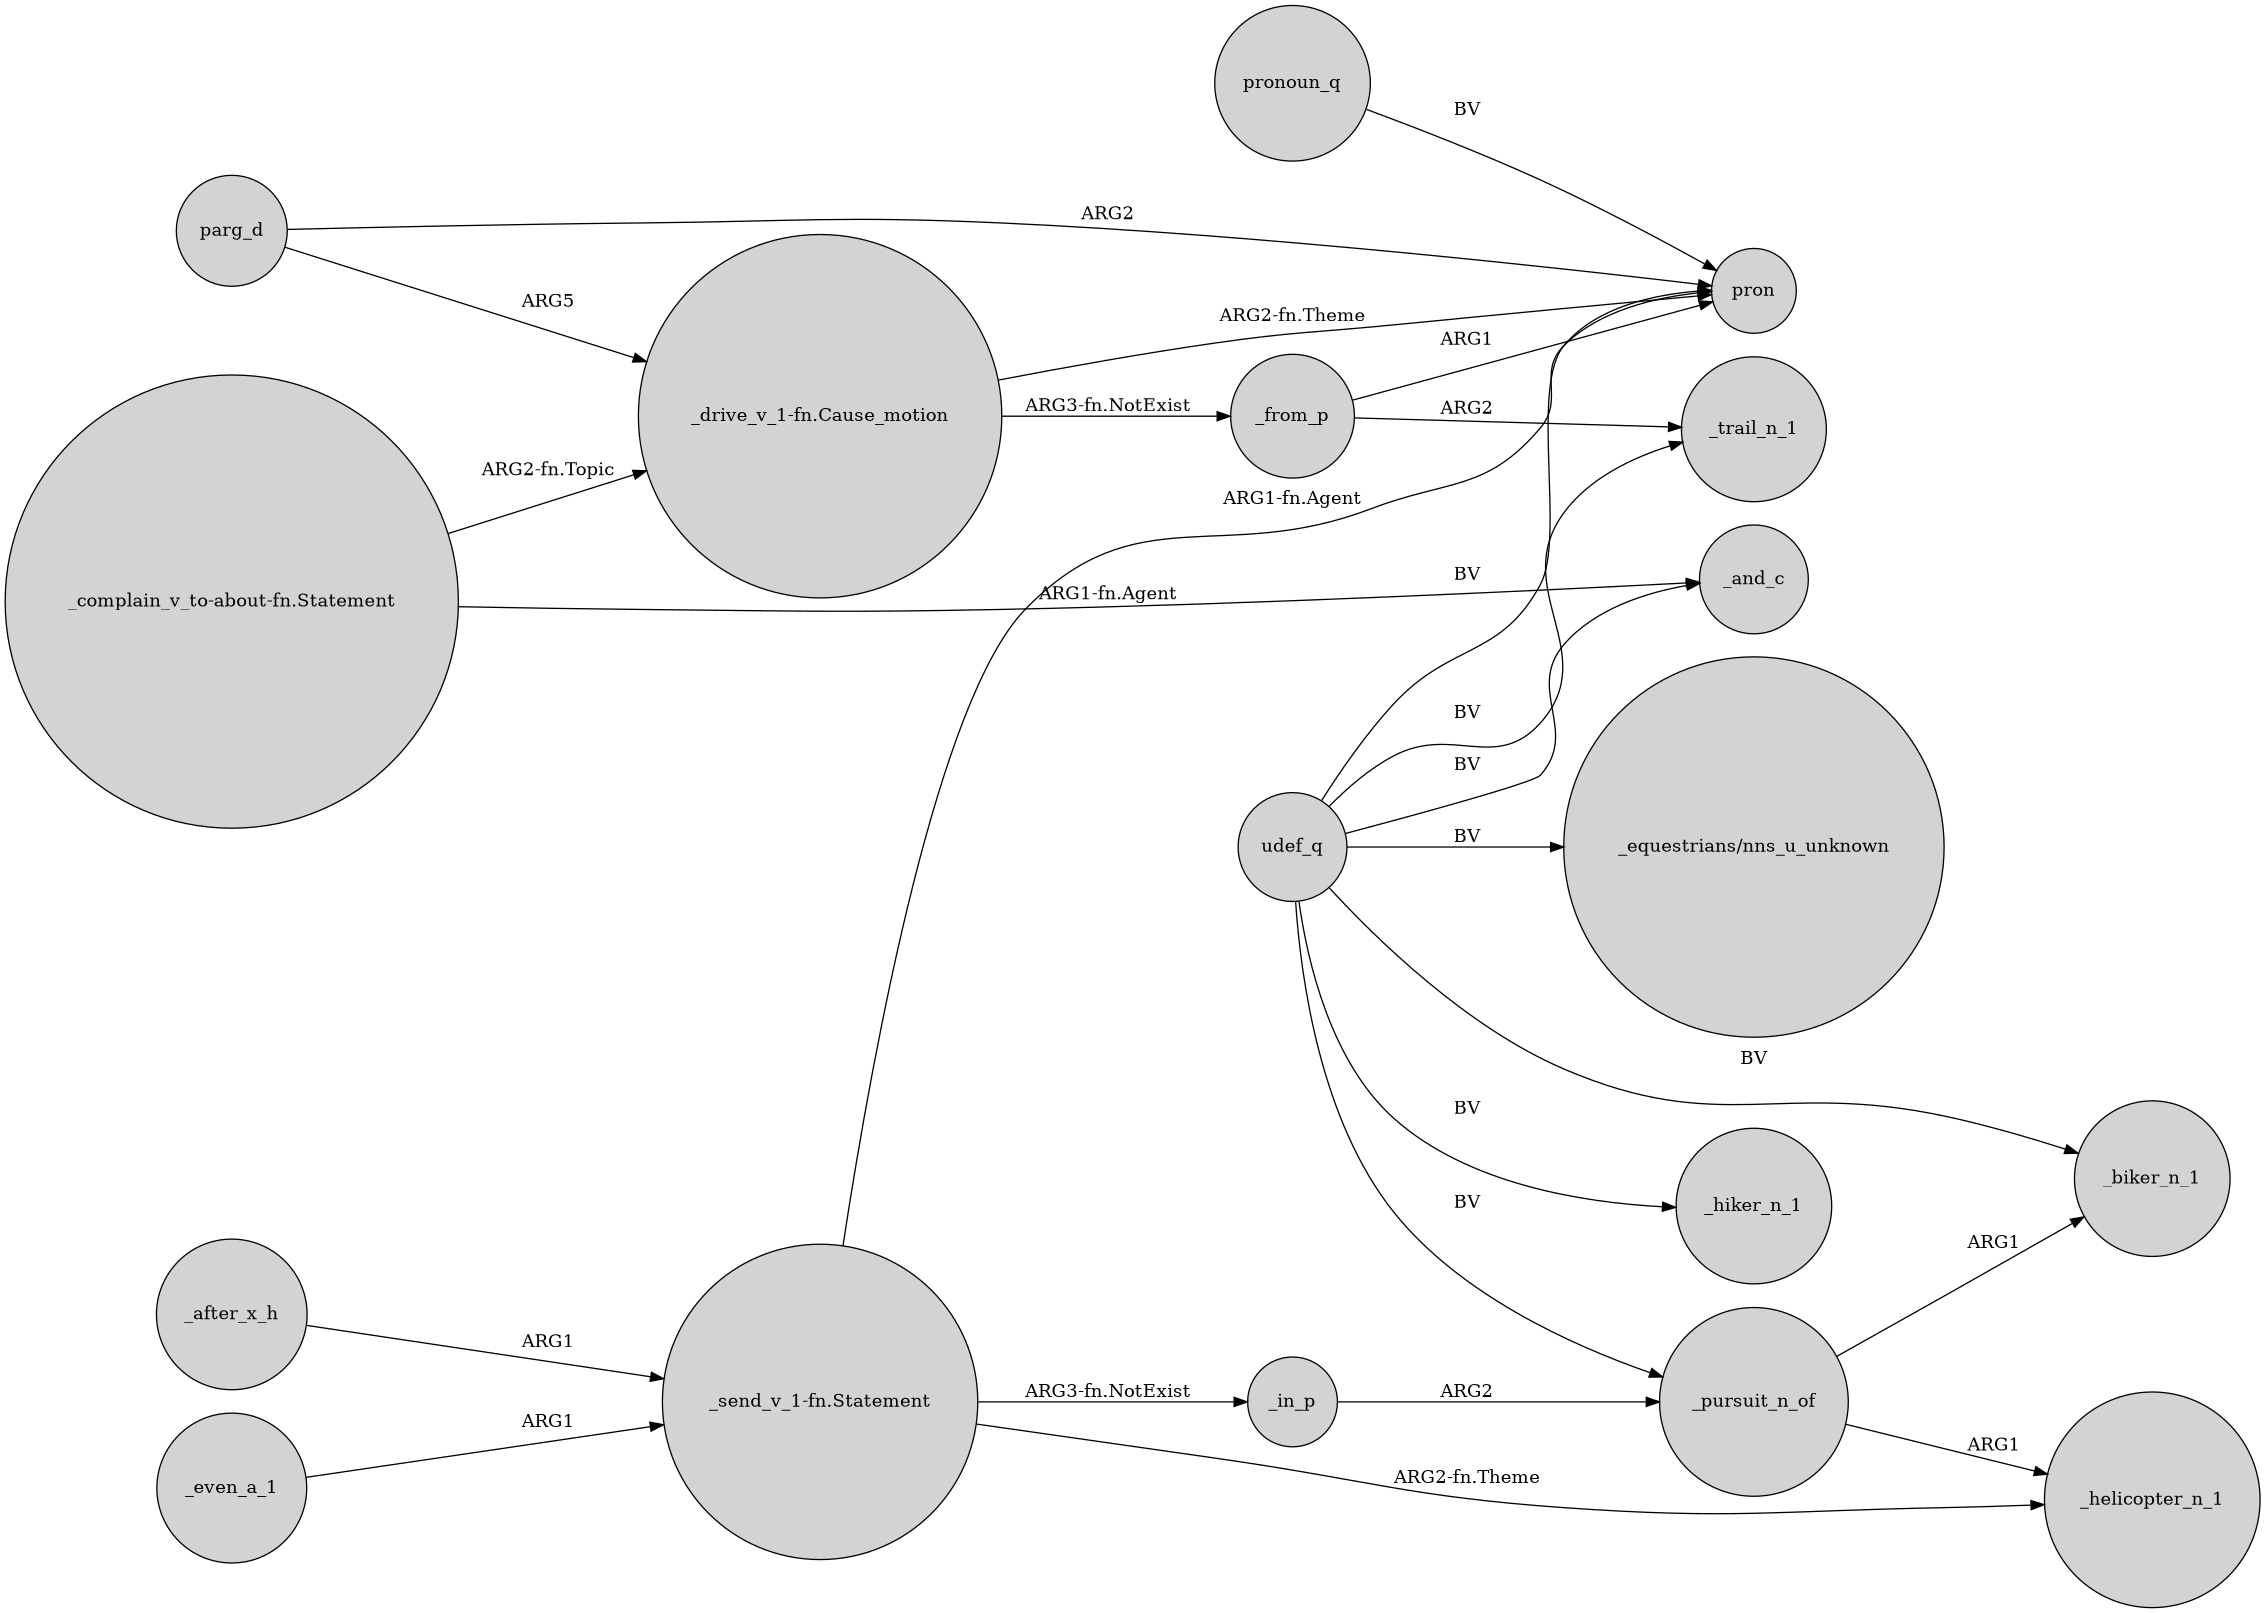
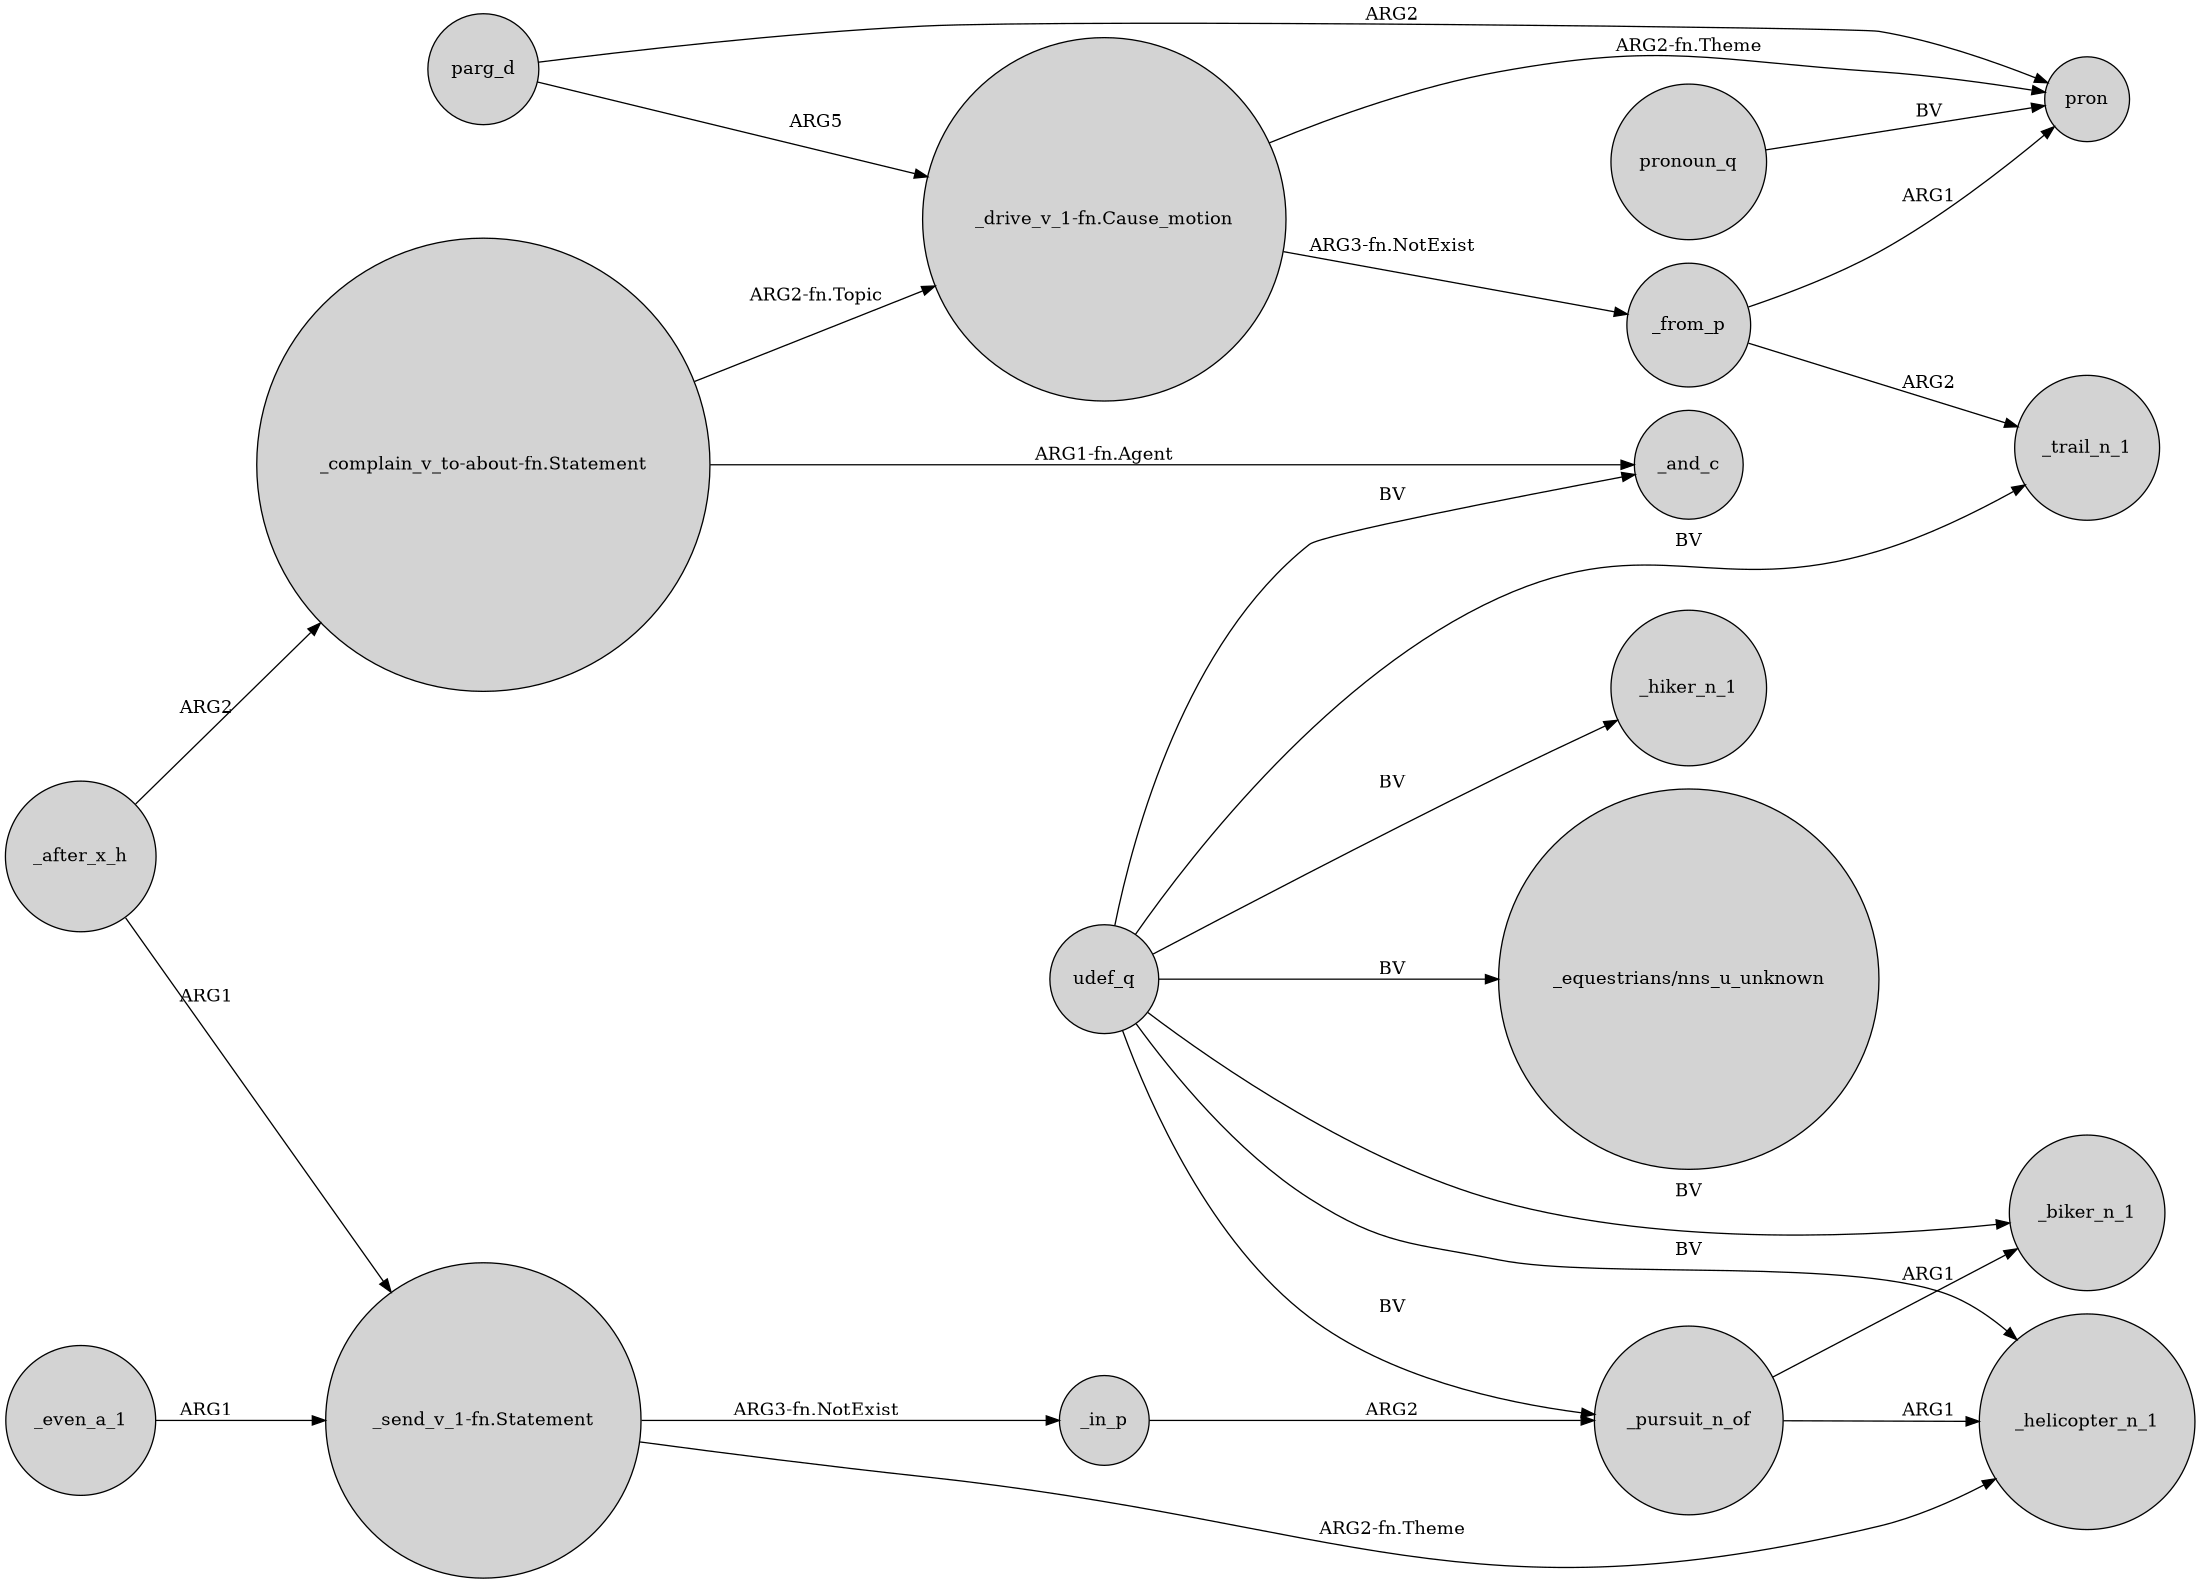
(1550, 512) -> (1535, 1264)
(1075, 569) -> none
none -> (223, 718)
